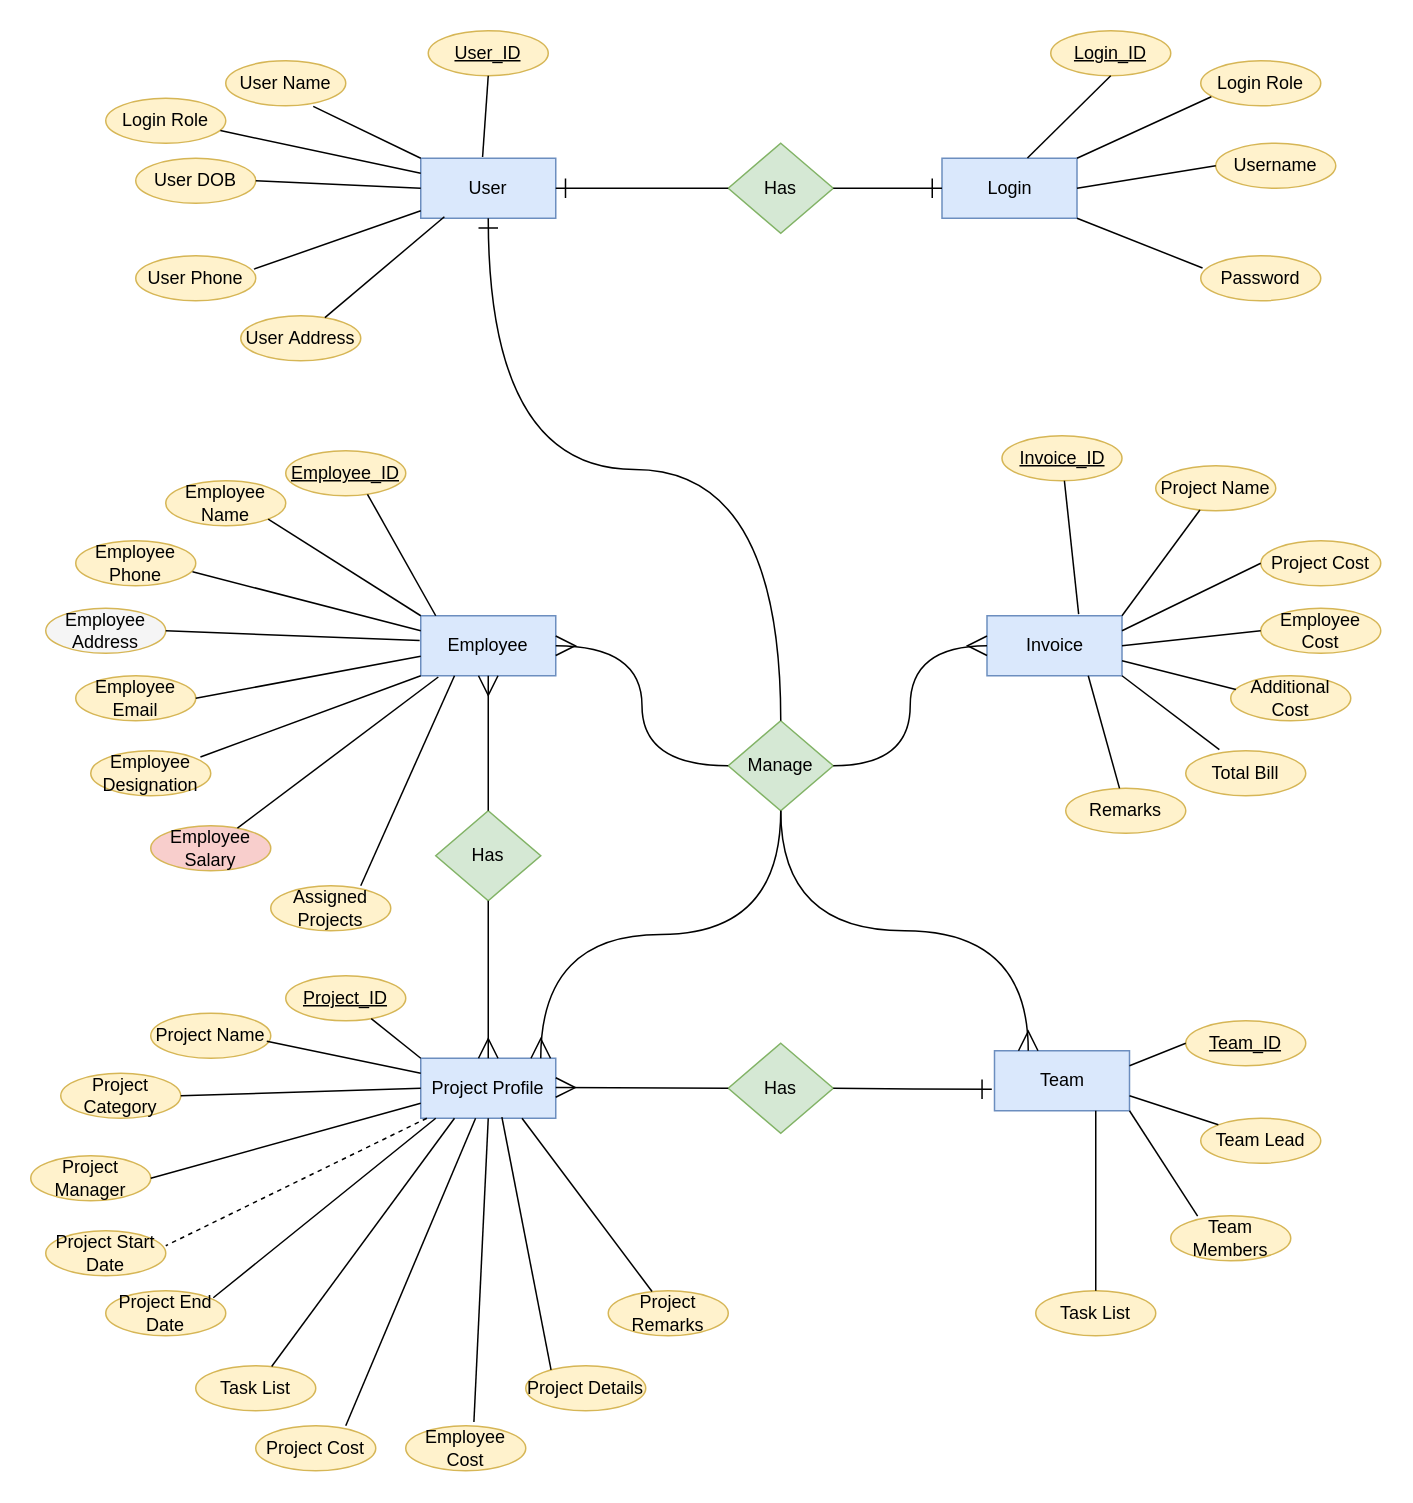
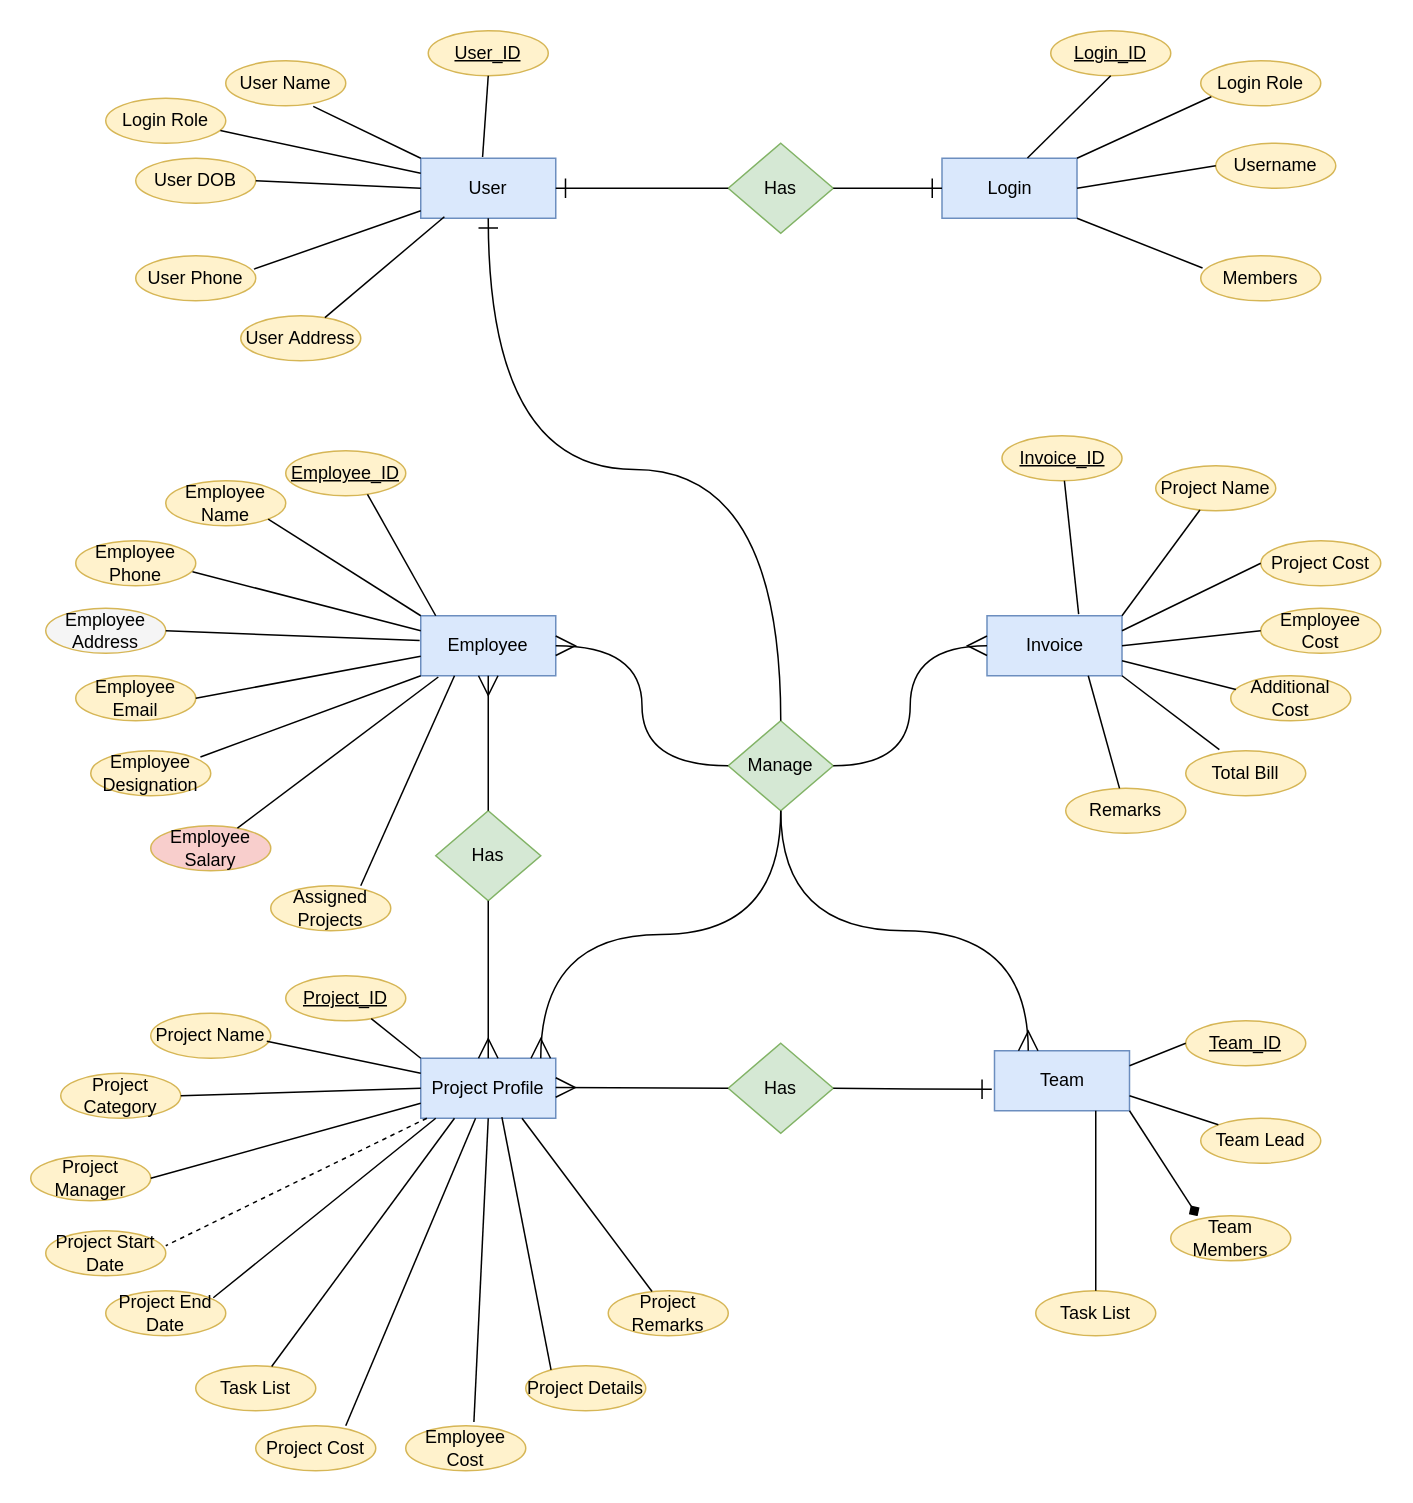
(1261, 278) -> (1261, 278)
(1194, 1210) -> (1190, 1205)
